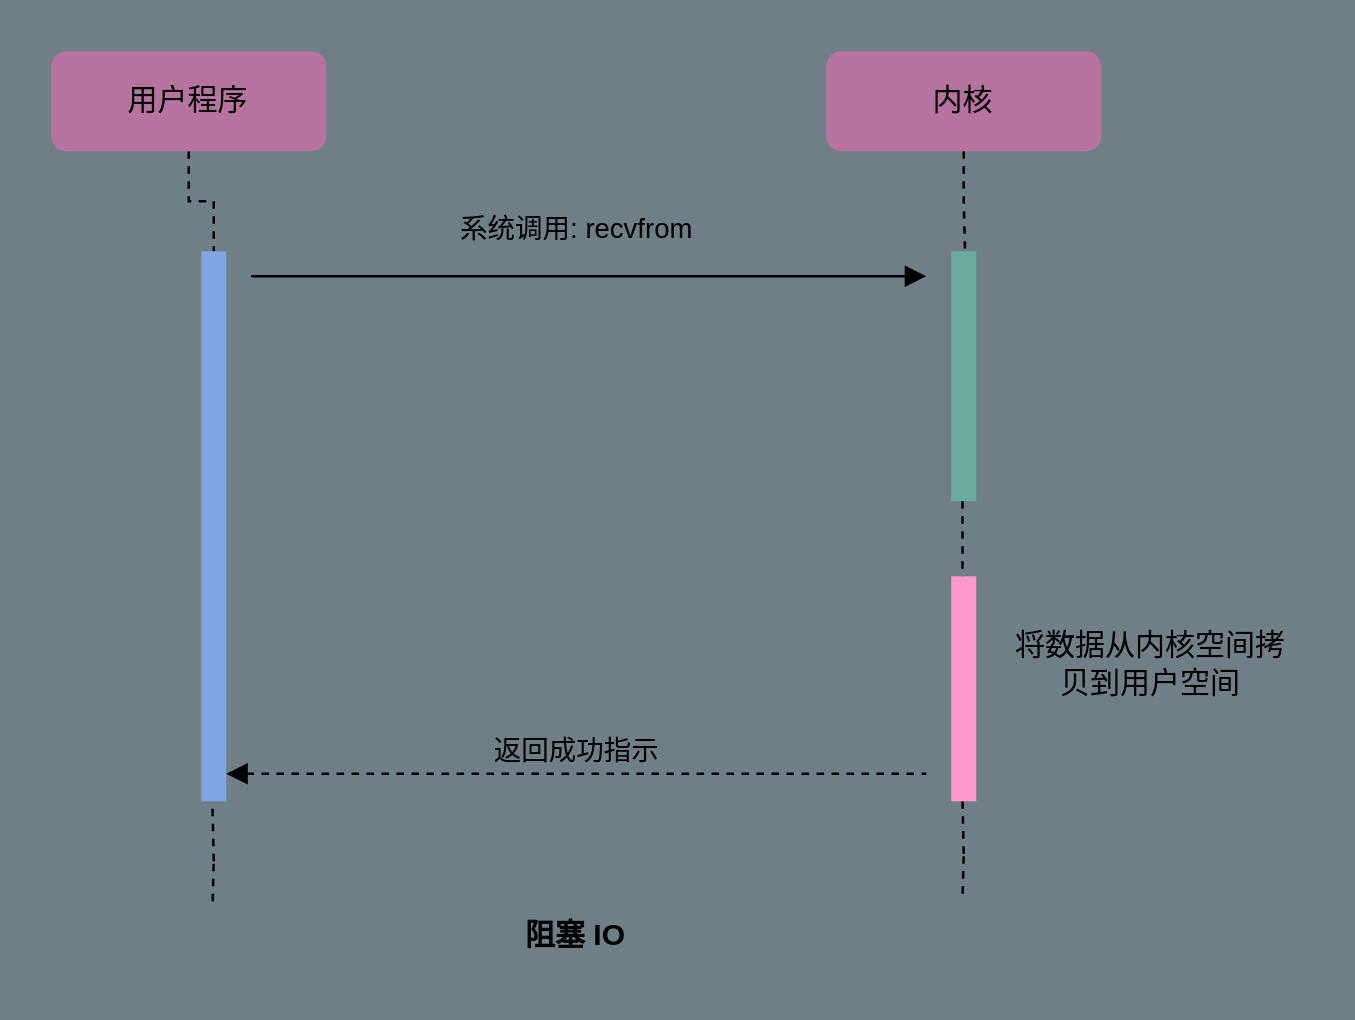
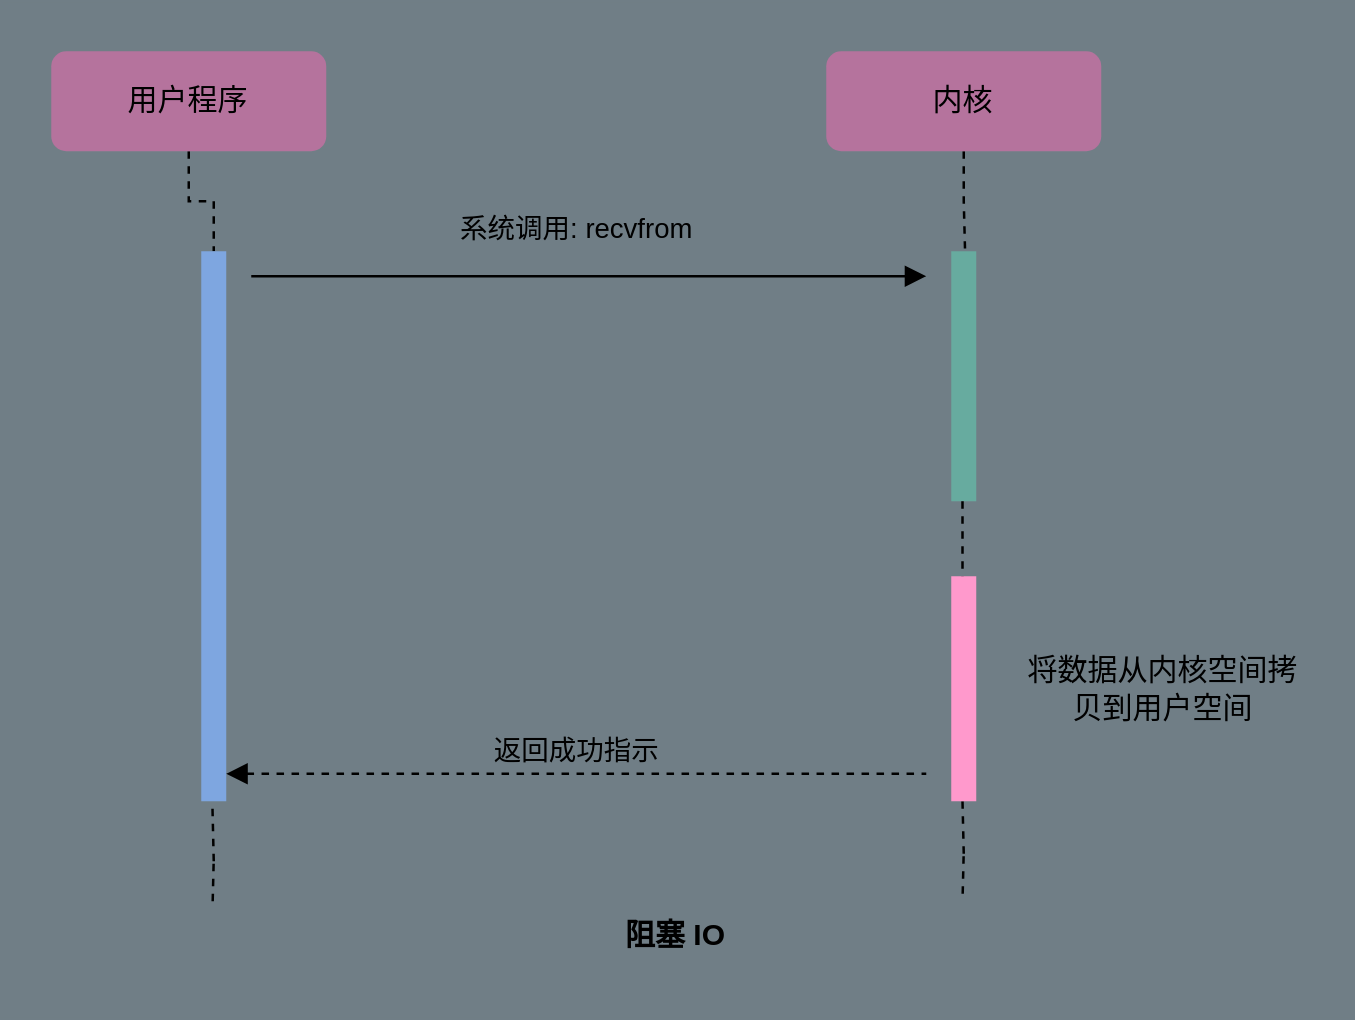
(1151, 664) -> (1164, 689)
(576, 934) -> (676, 934)
